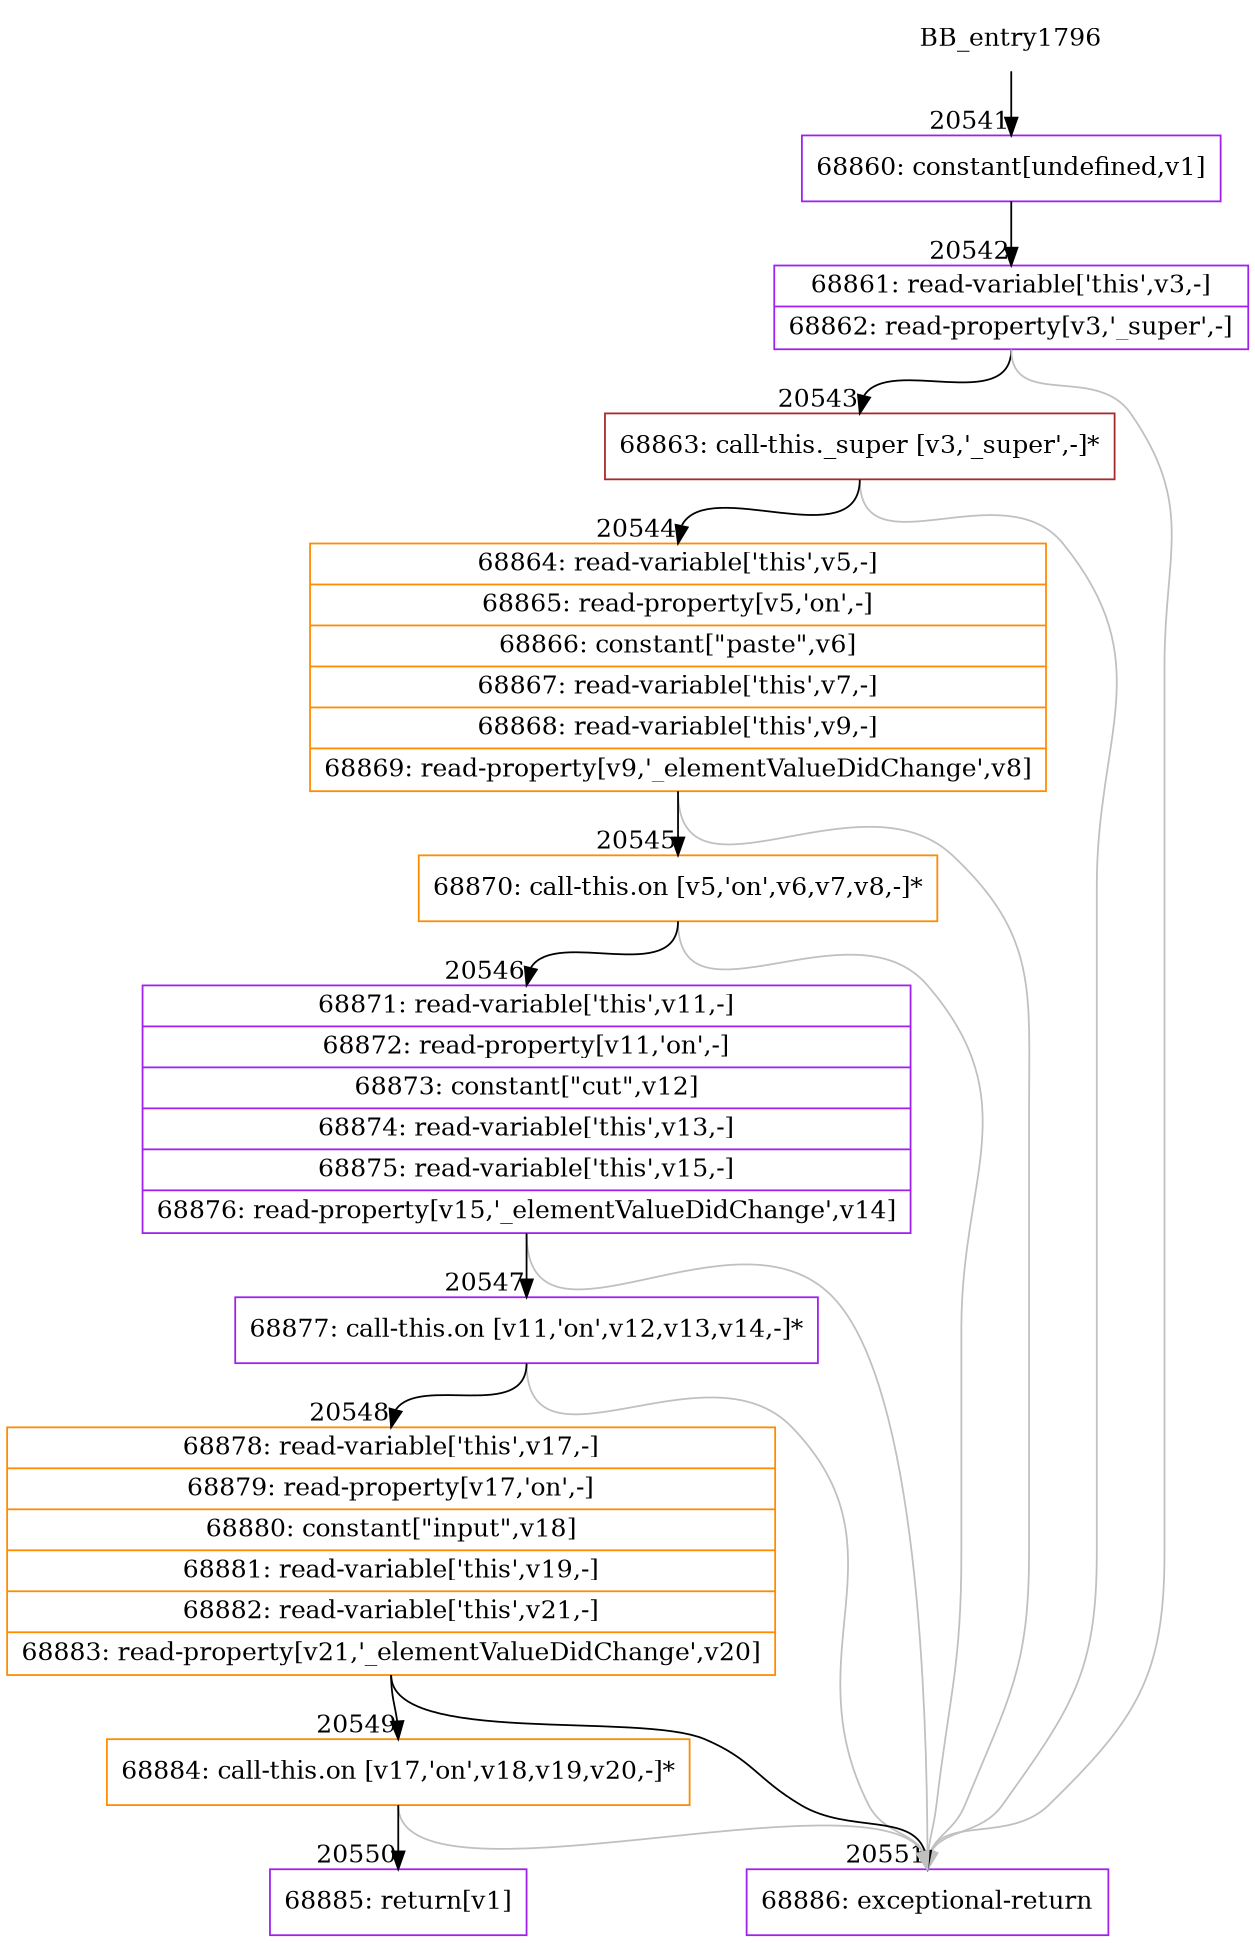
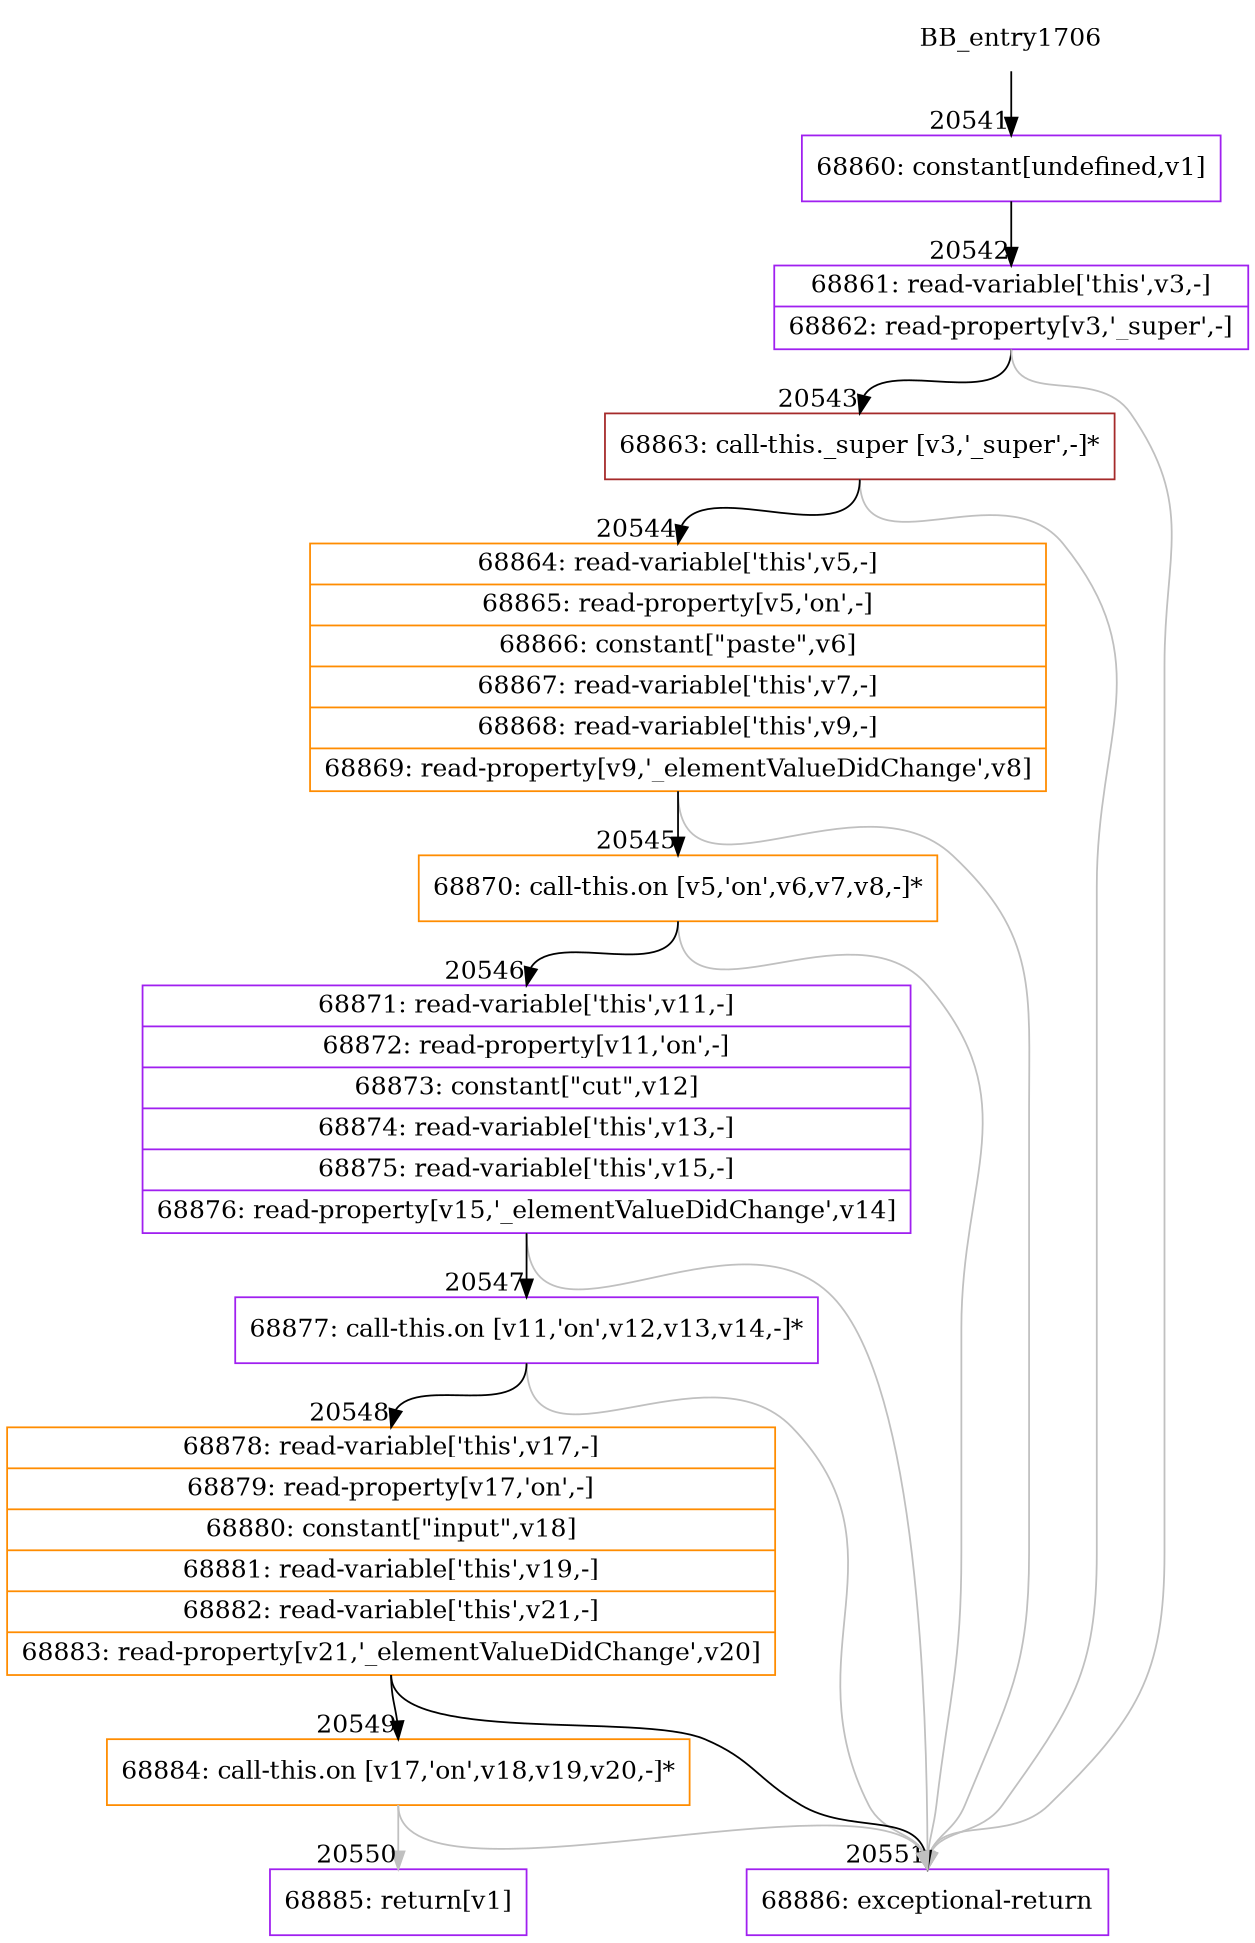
(1011, 39) -> (1011, 39)
(398, 1828) -> (398, 1828)
